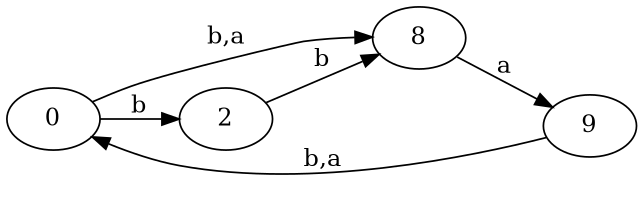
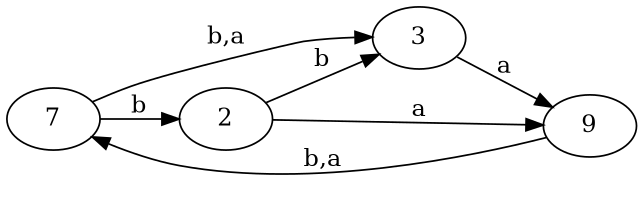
(419, 38) -> (419, 38)
(53, 119) -> (53, 119)
none -> (399, 122)
